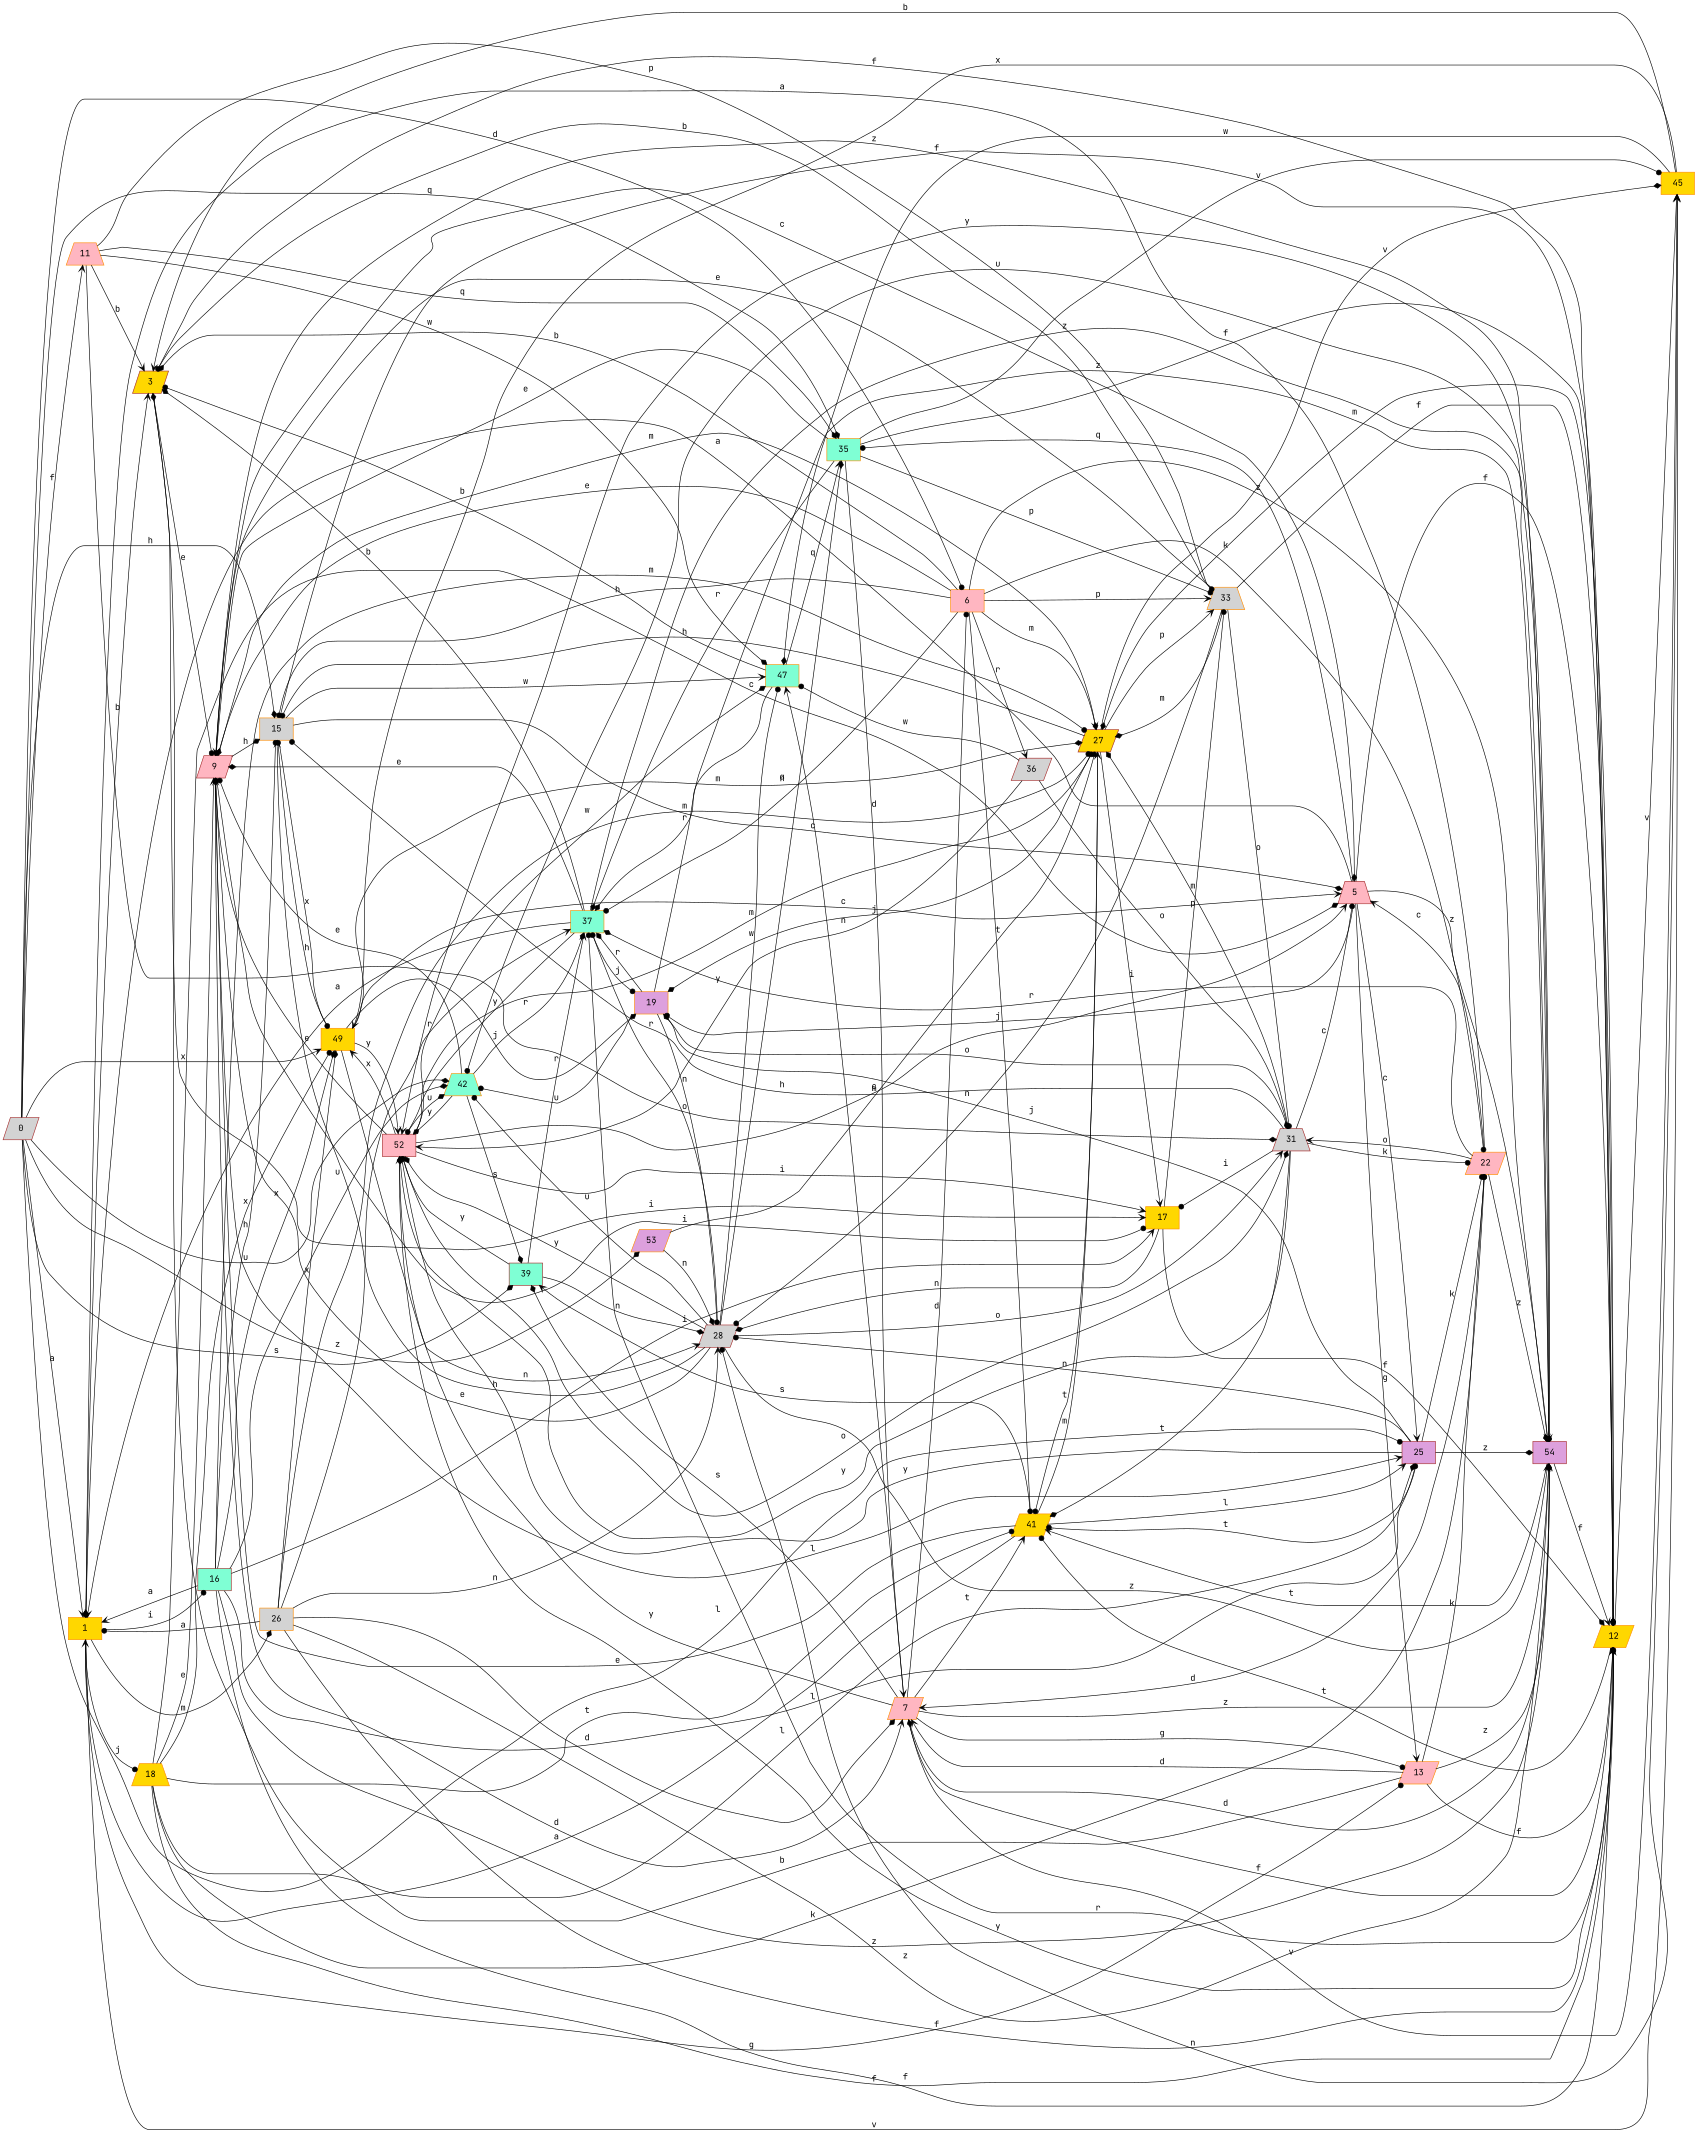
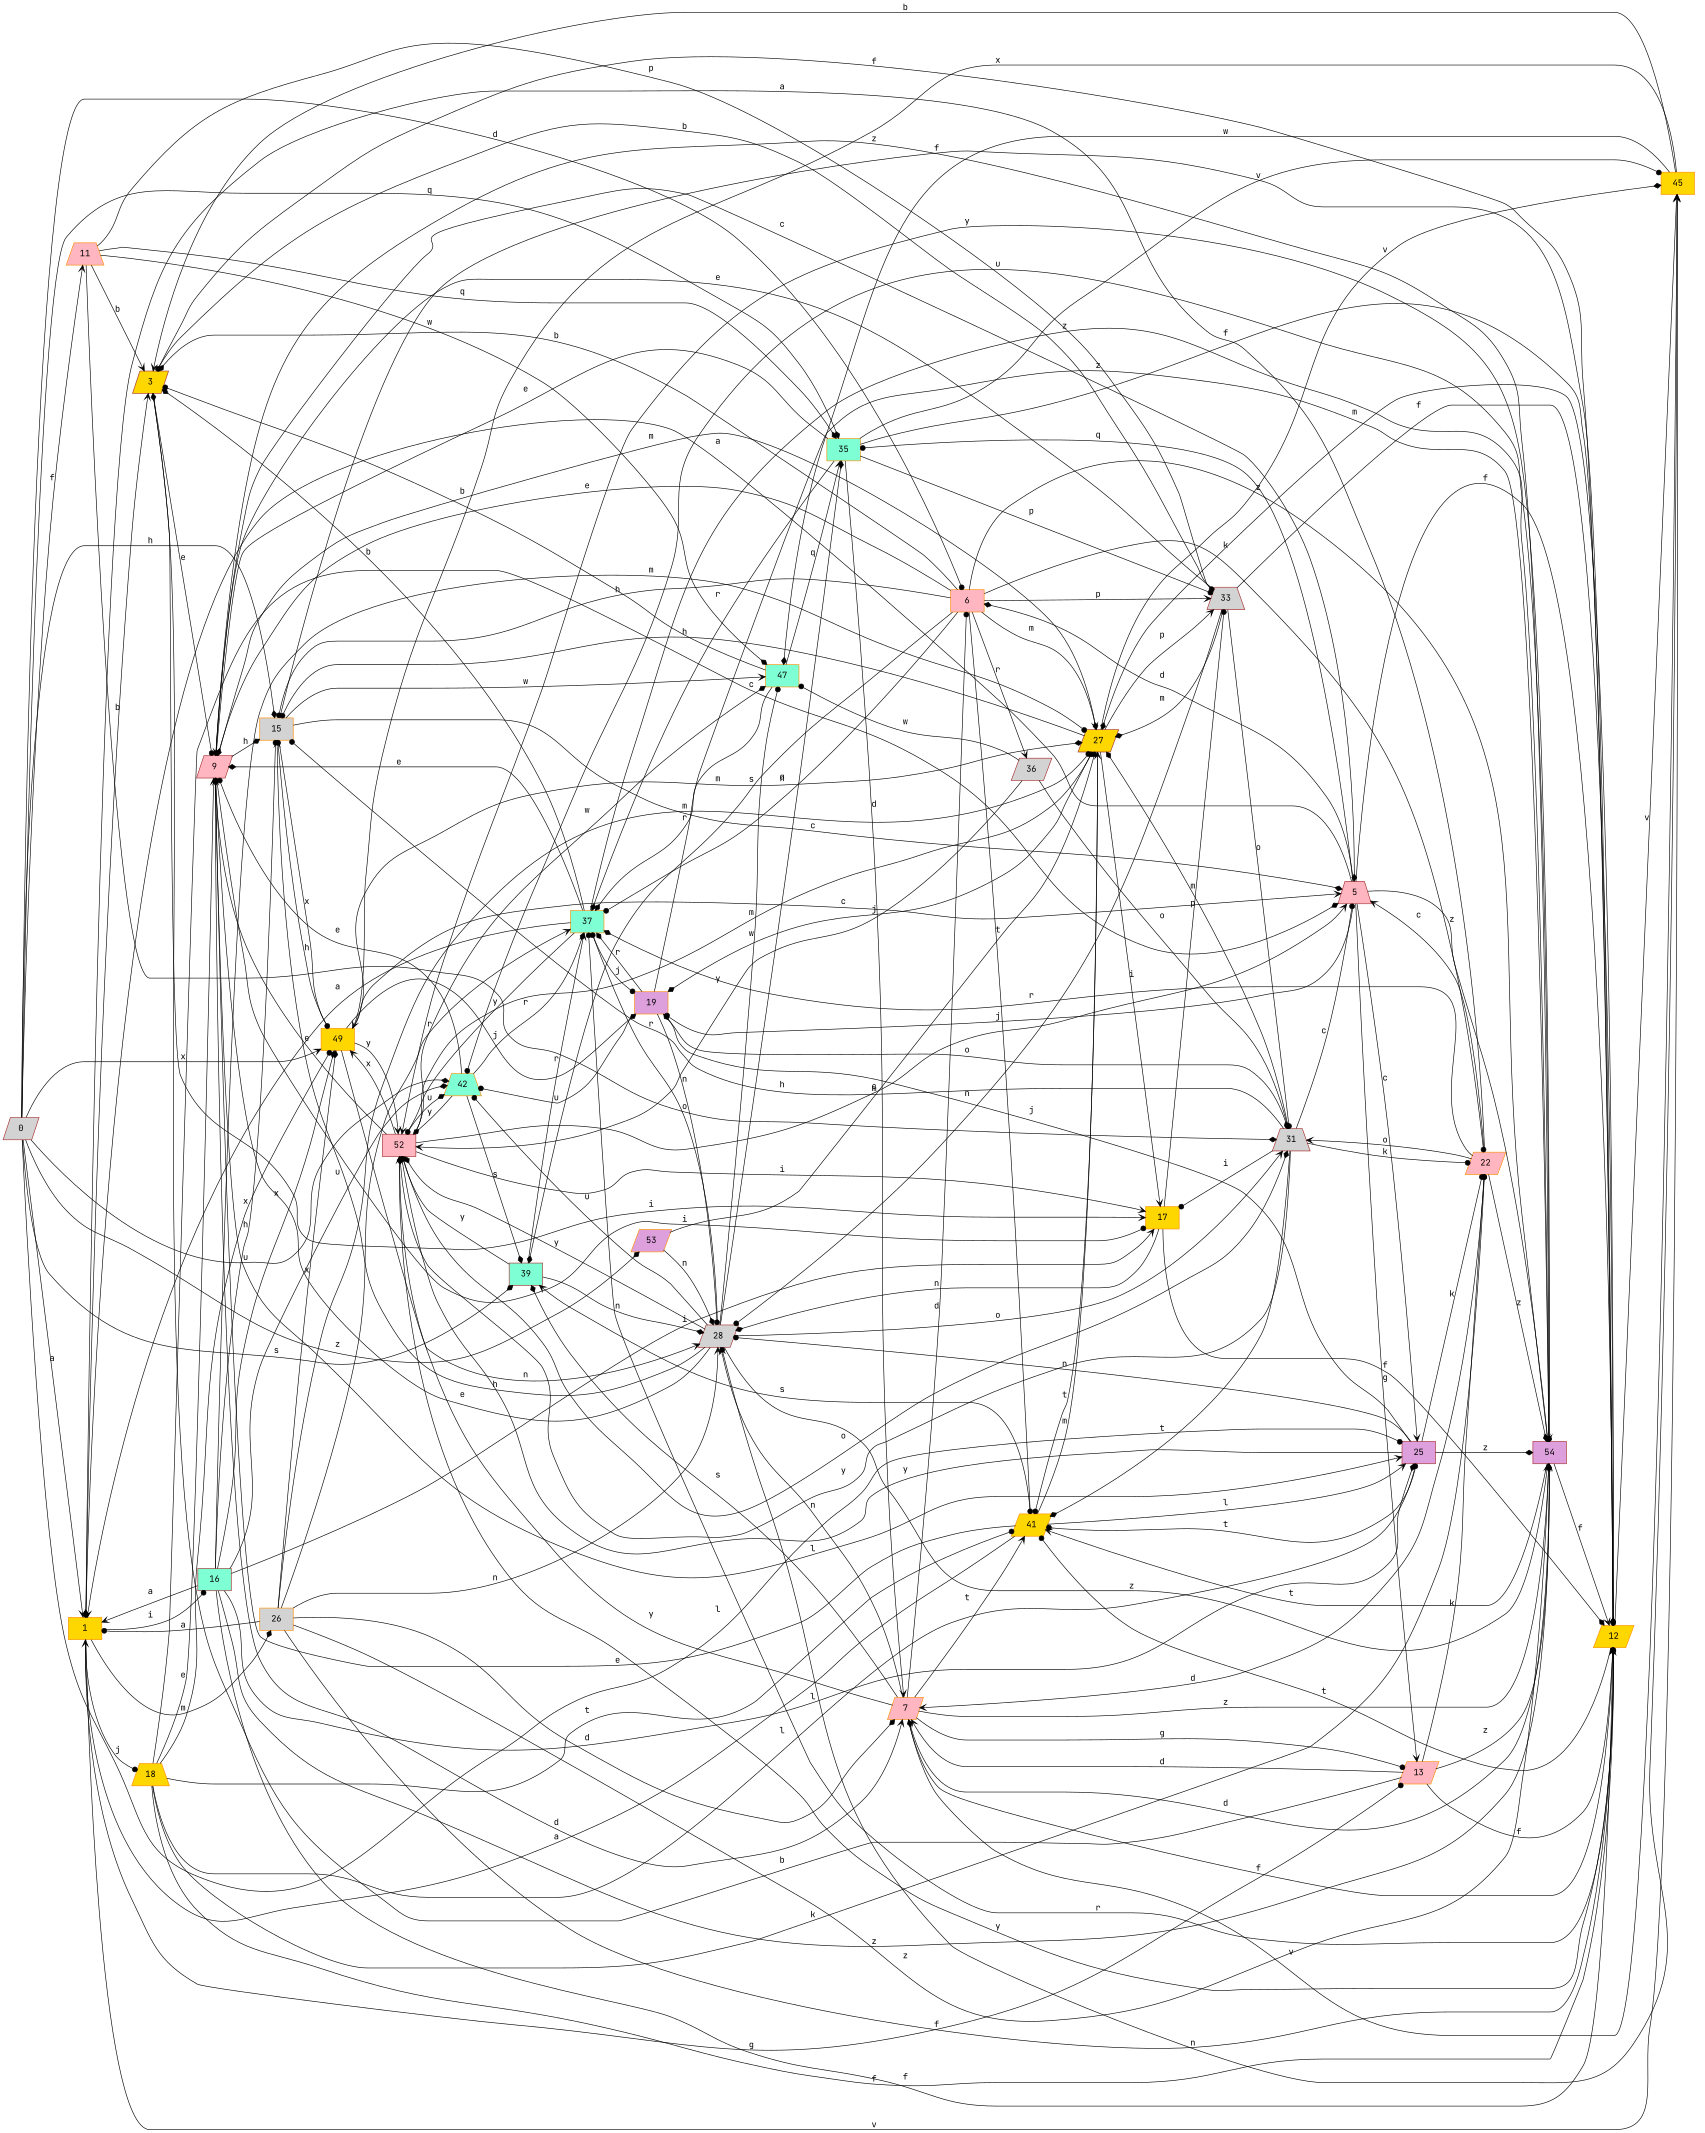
(1226, 598) -> (1226, 598)
none -> (1207, 708)
none -> (660, 883)
(856, 1194) -> (819, 1521)
